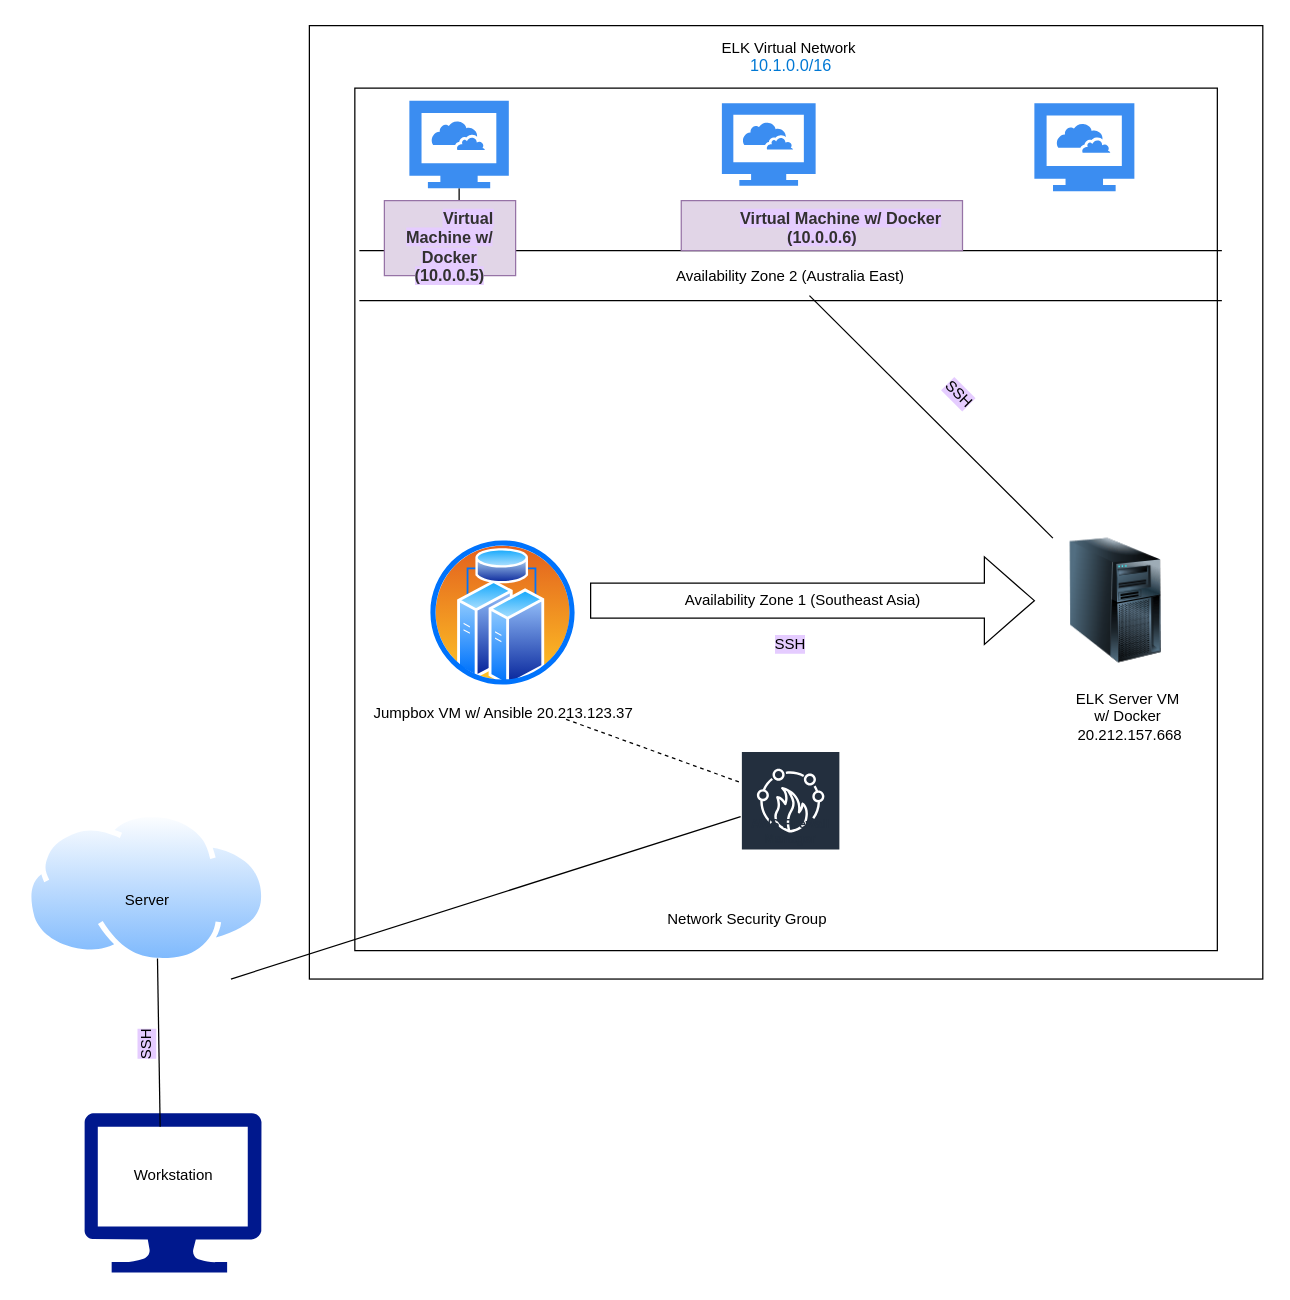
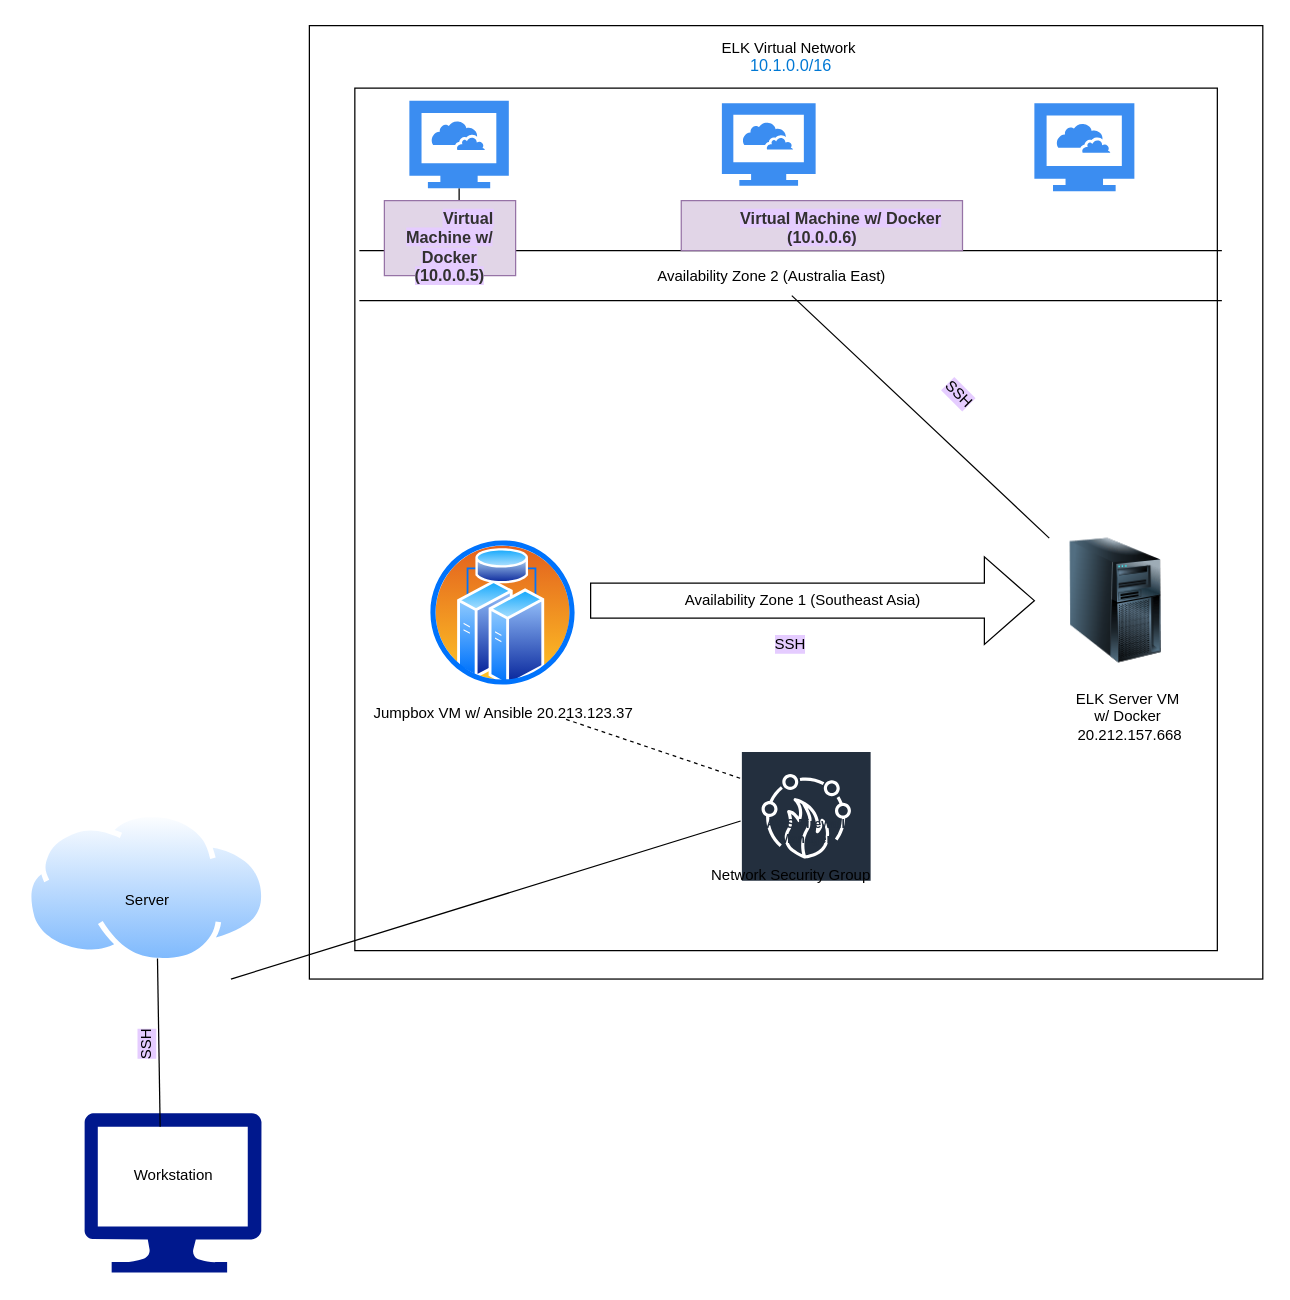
(791, 277) -> (772, 277)
(791, 801) -> (806, 801)
(747, 919) -> (791, 876)
